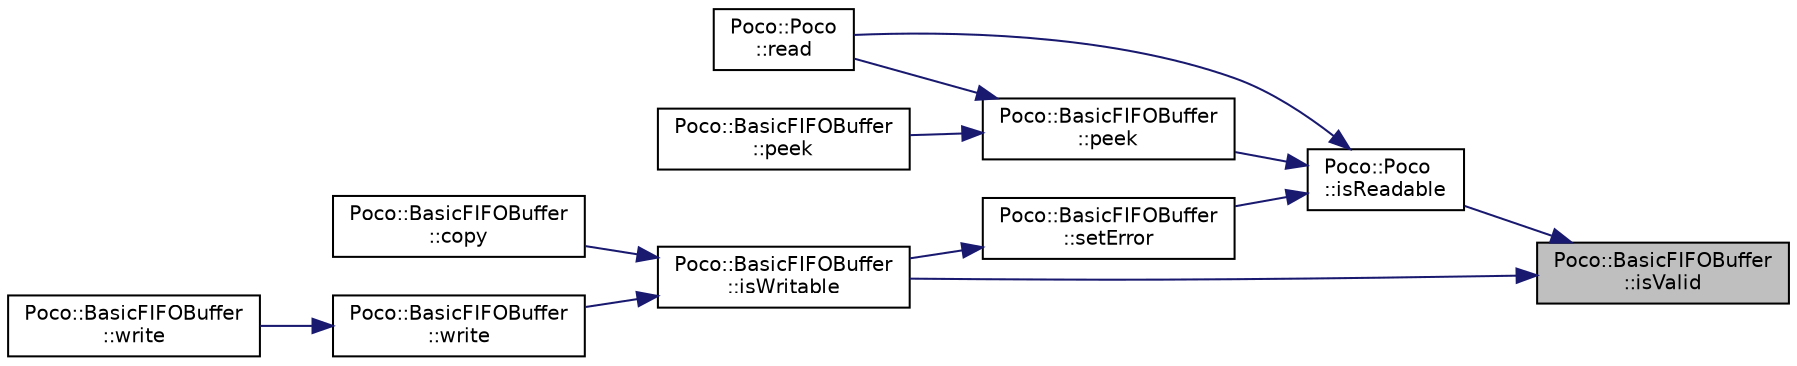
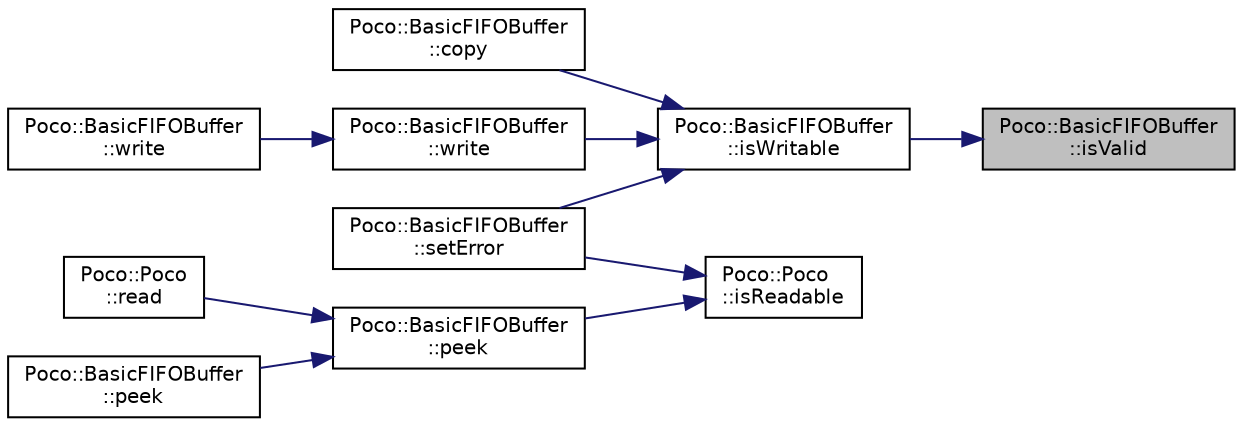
(1104, 47) -> none
(1508, 221) -> none
(936, 254) -> (611, 192)
